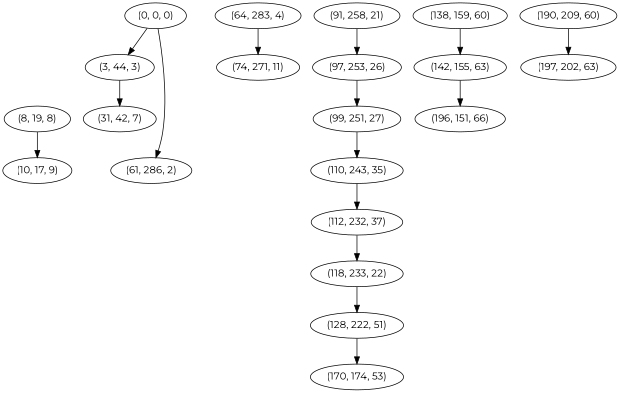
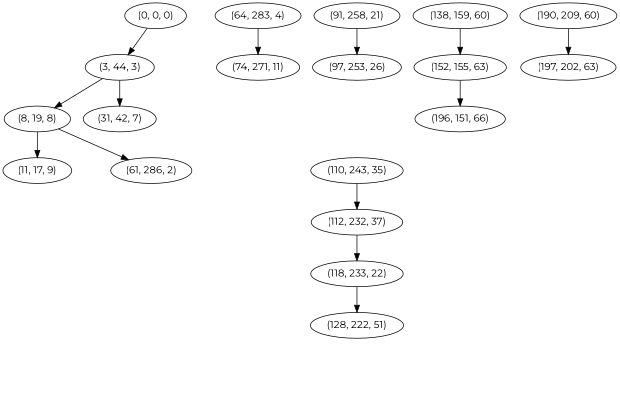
(460, 67) -> (460, 67)
(165, 90) -> (90, 143)
none -> (82, 91)
(357, 119) -> none
(37, 171) -> (37, 171)
(357, 377) -> none
